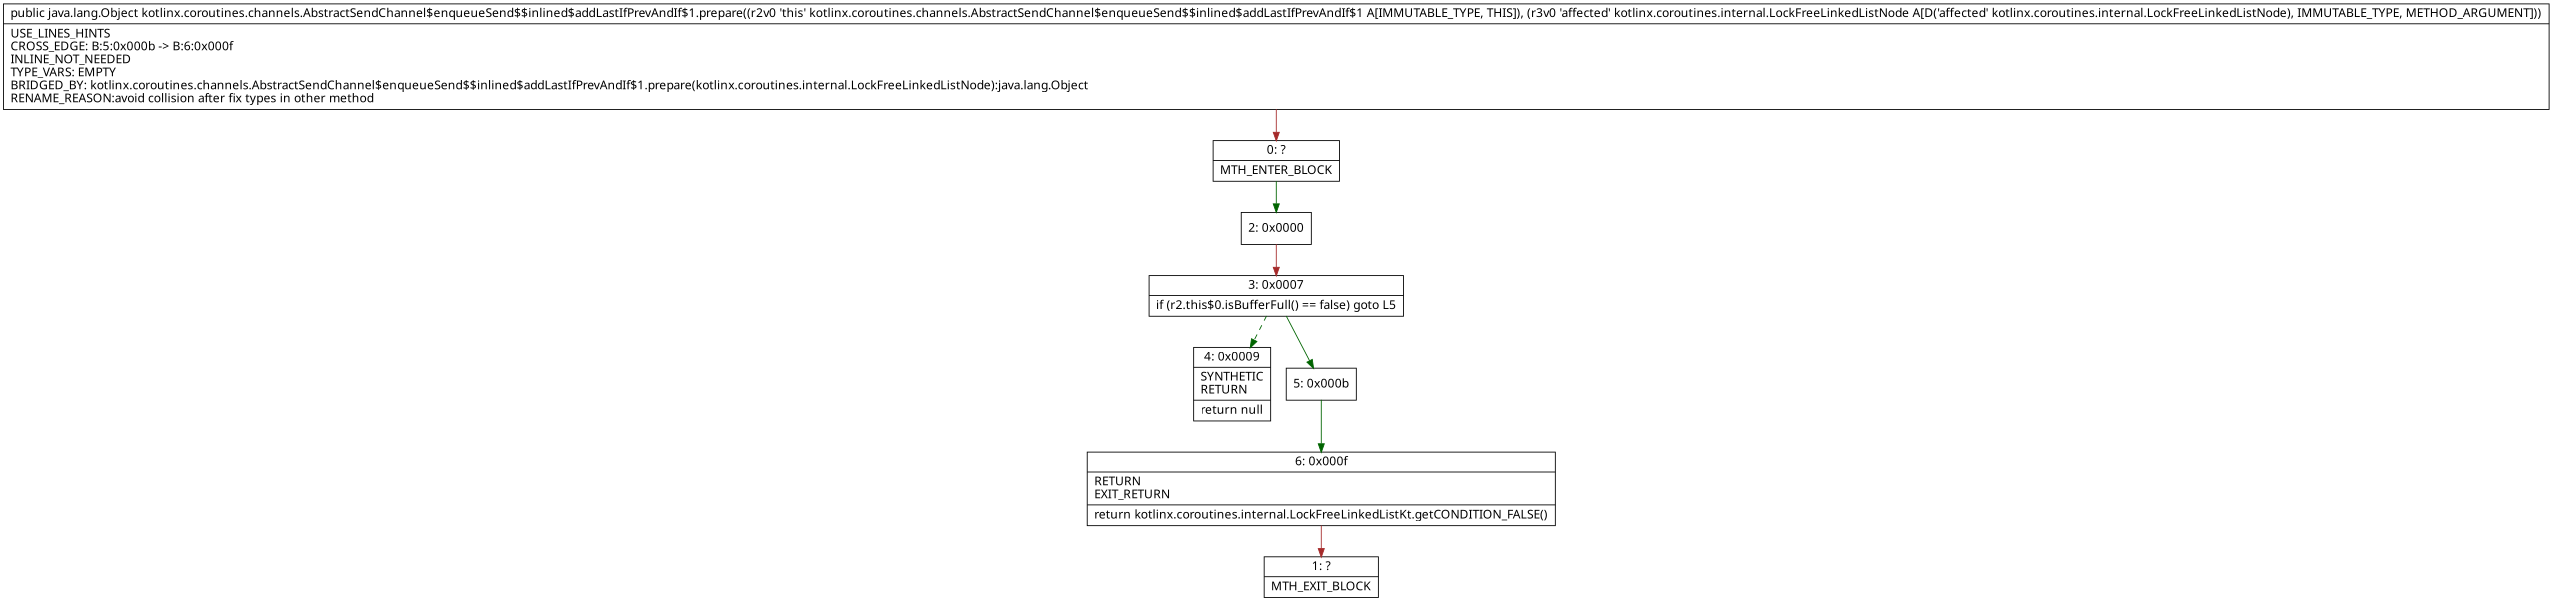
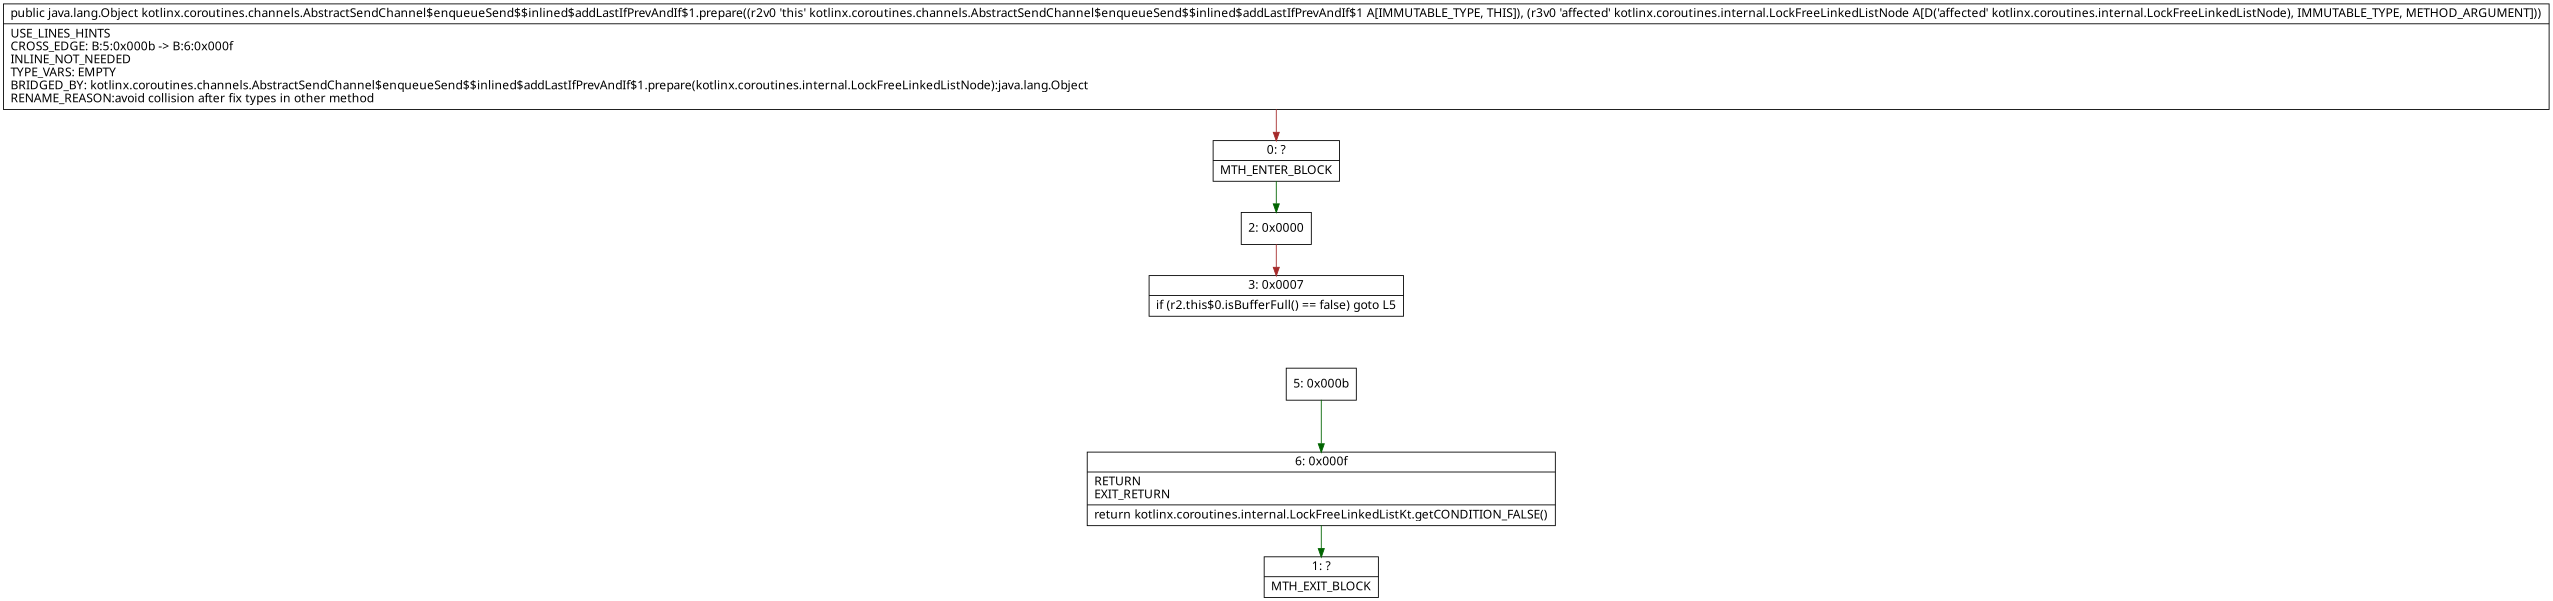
(1298, 338) -> none
(1232, 384) -> none
(1321, 537) -> (1321, 537)
